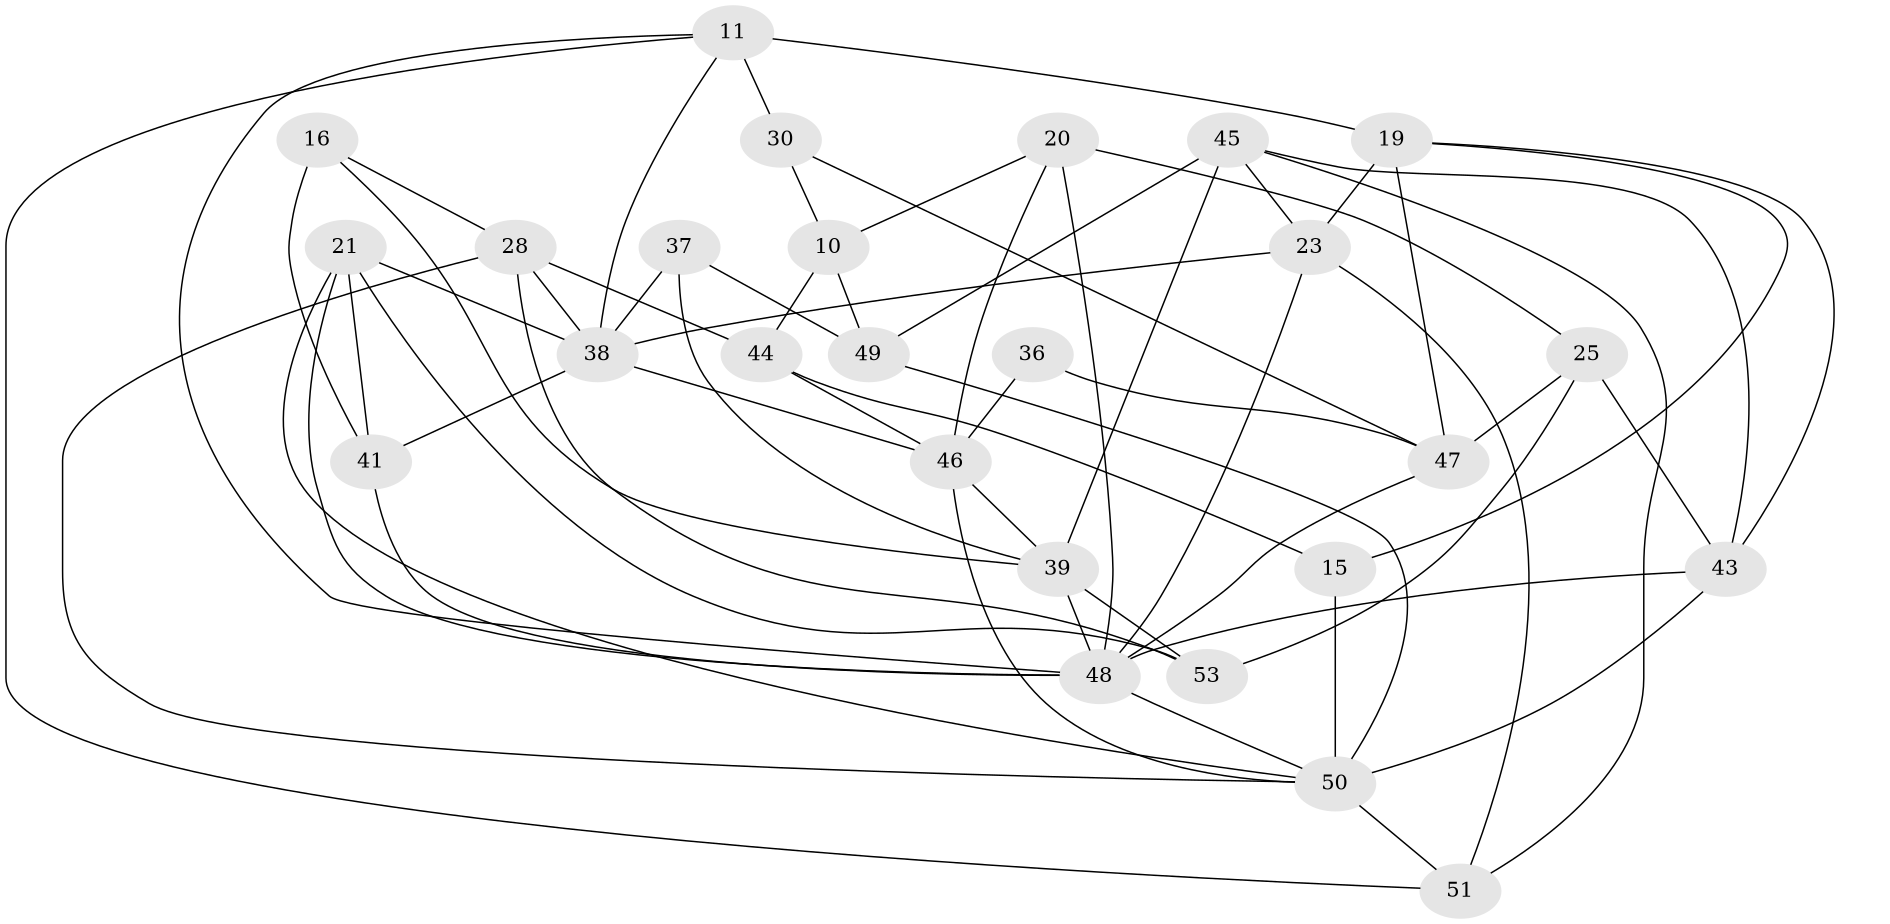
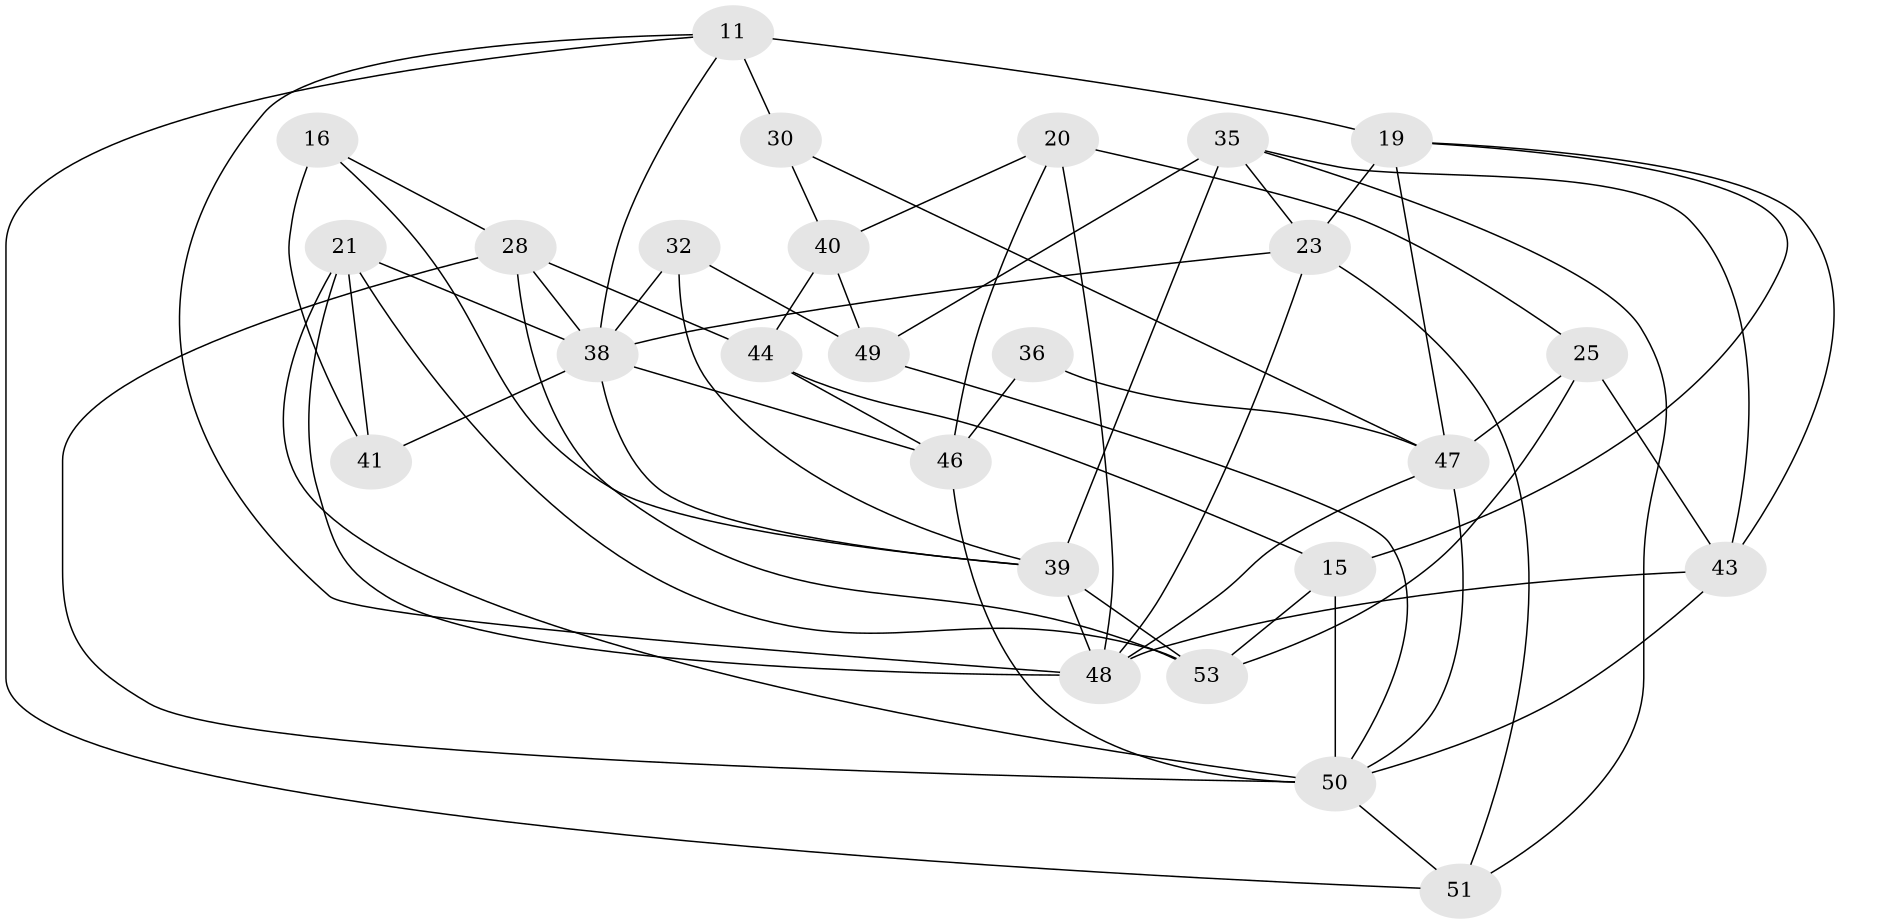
(1228, 140) -> (1228, 140)
(680, 247) -> (680, 247)
(829, 247) -> (829, 247)
(1004, 515) -> (691, 506)
none -> (1257, 634)
(680, 657) -> none
(1217, 731) -> (1457, 646)
